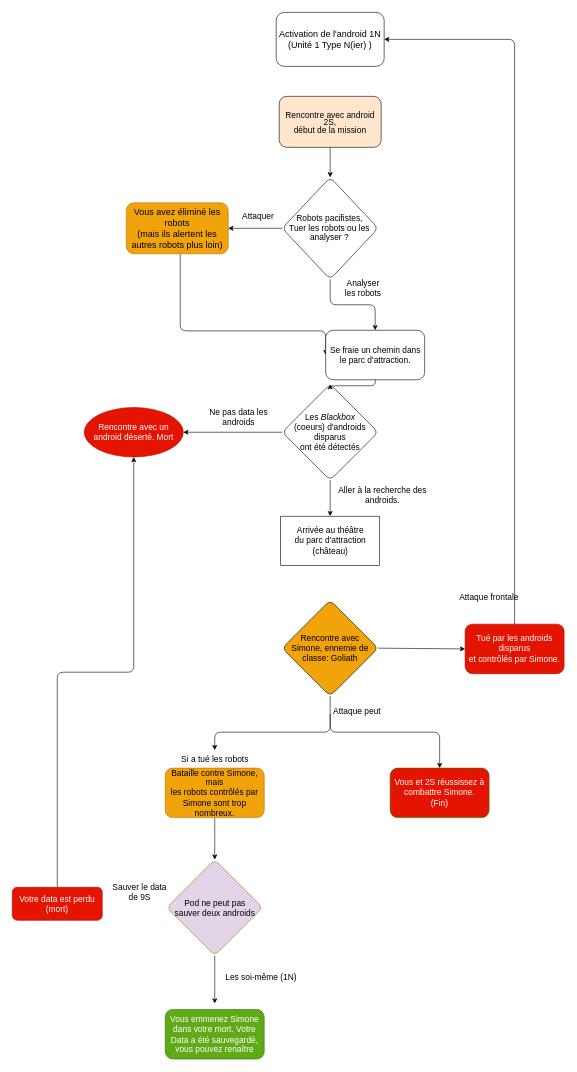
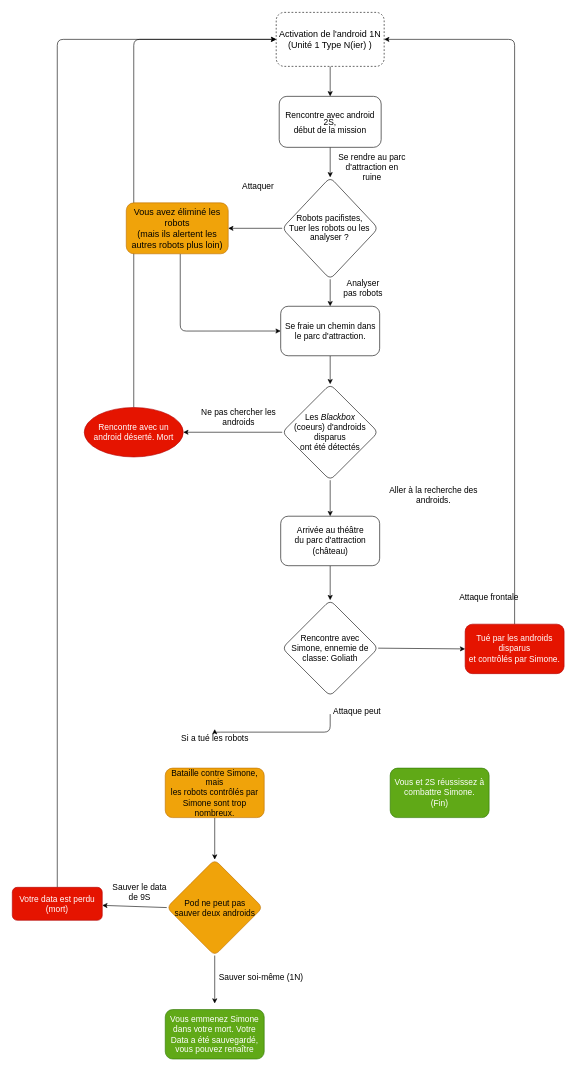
(330, 39) -> (330, 39)
none -> (330, 90)
none -> (134, 122)
(330, 122) -> (330, 122)
none -> (372, 167)
(258, 216) -> (258, 186)
(363, 288) -> (363, 288)
(375, 355) -> (330, 331)
(239, 417) -> (239, 417)
(383, 495) -> (434, 495)
(330, 541) -> (330, 541)
none -> (330, 594)
(330, 648) -> (330, 648)
(60, 673) -> (57, 321)
(440, 745) -> none
(215, 759) -> (215, 738)
(440, 793) -> (440, 793)
none -> (135, 907)
(215, 908) -> (215, 908)
(261, 977) -> (261, 977)
